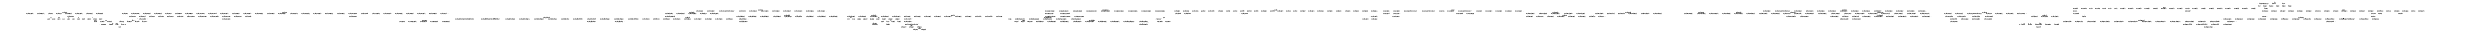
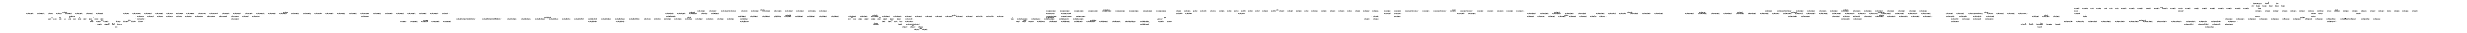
(2253, 9) -> none
